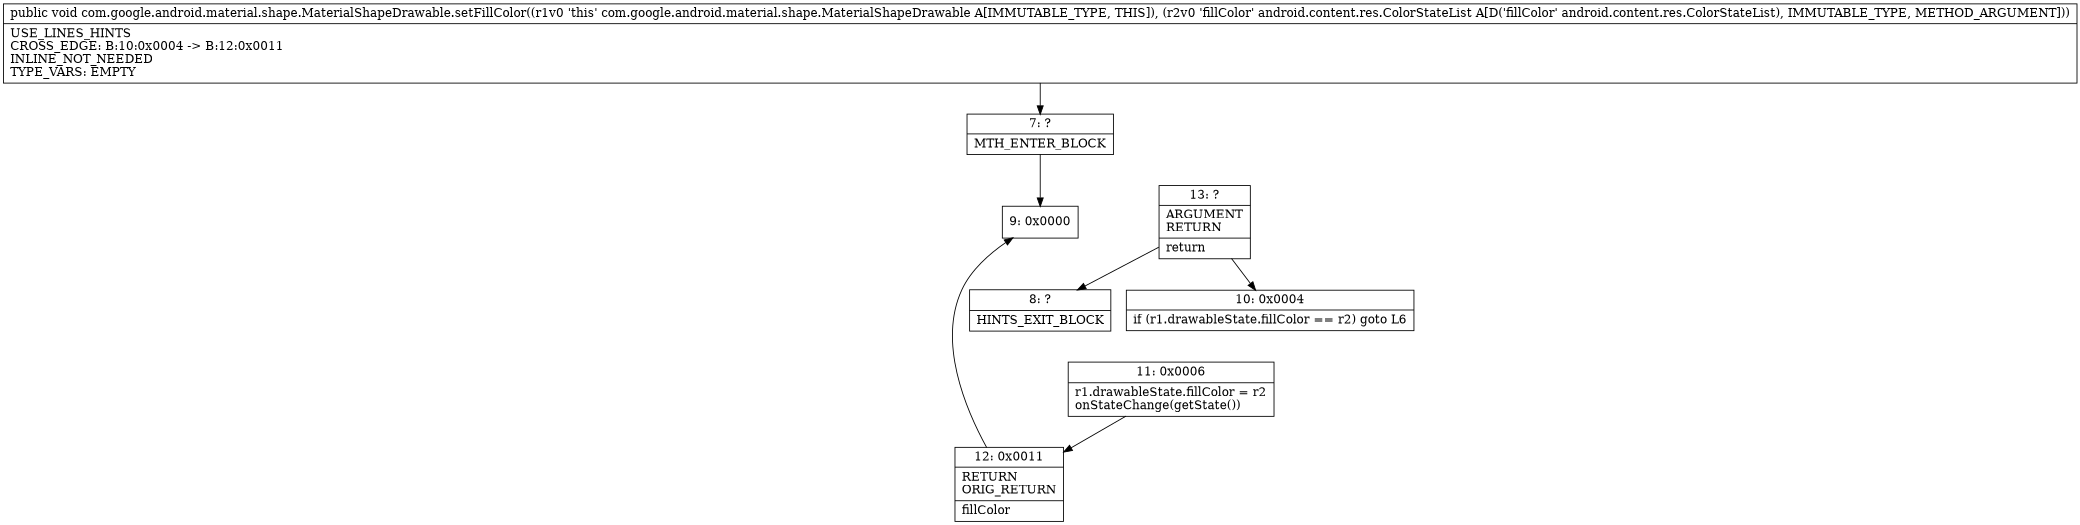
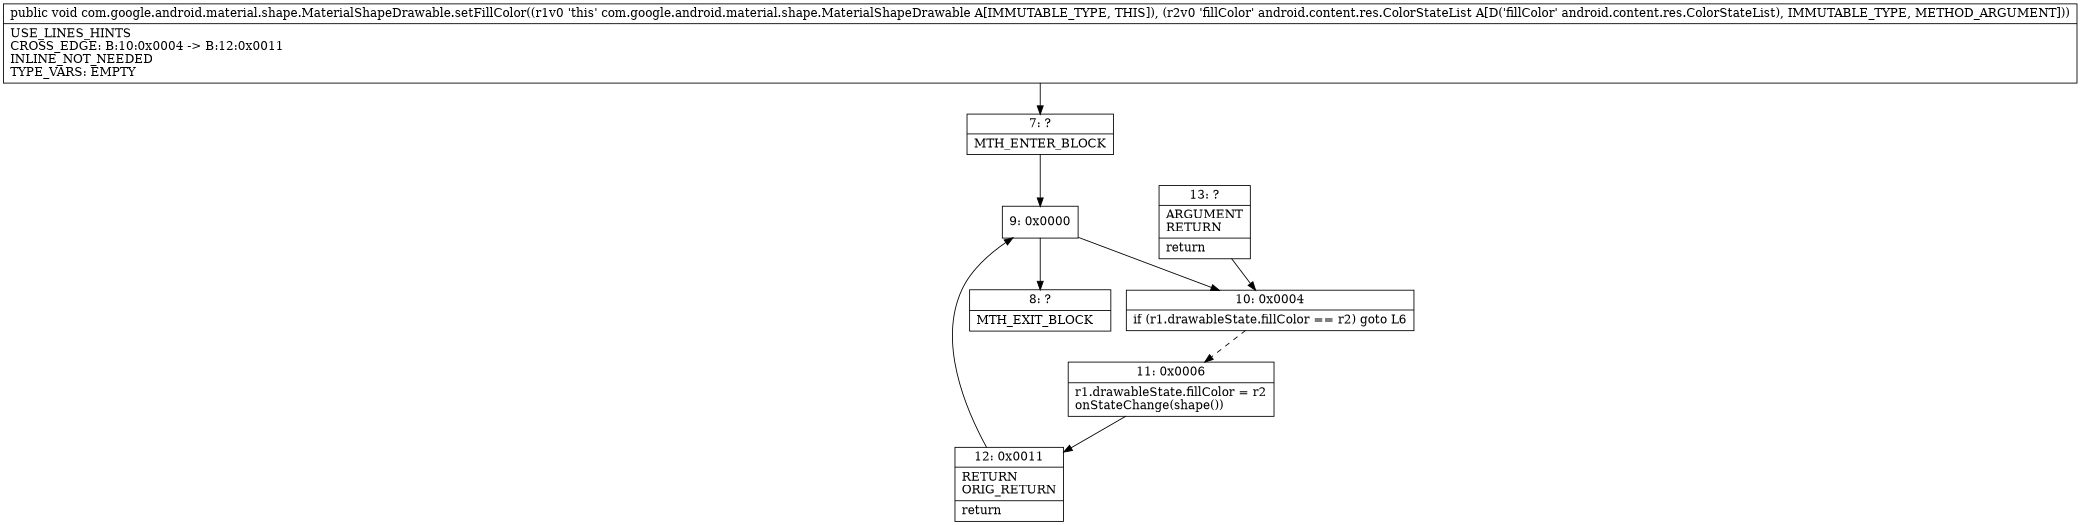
none -> (1145, 262)
(1122, 267) -> (1040, 259)
(1040, 320) -> (1035, 320)
none -> (1229, 344)
(1158, 406) -> (1150, 406)
(986, 511) -> (982, 511)
